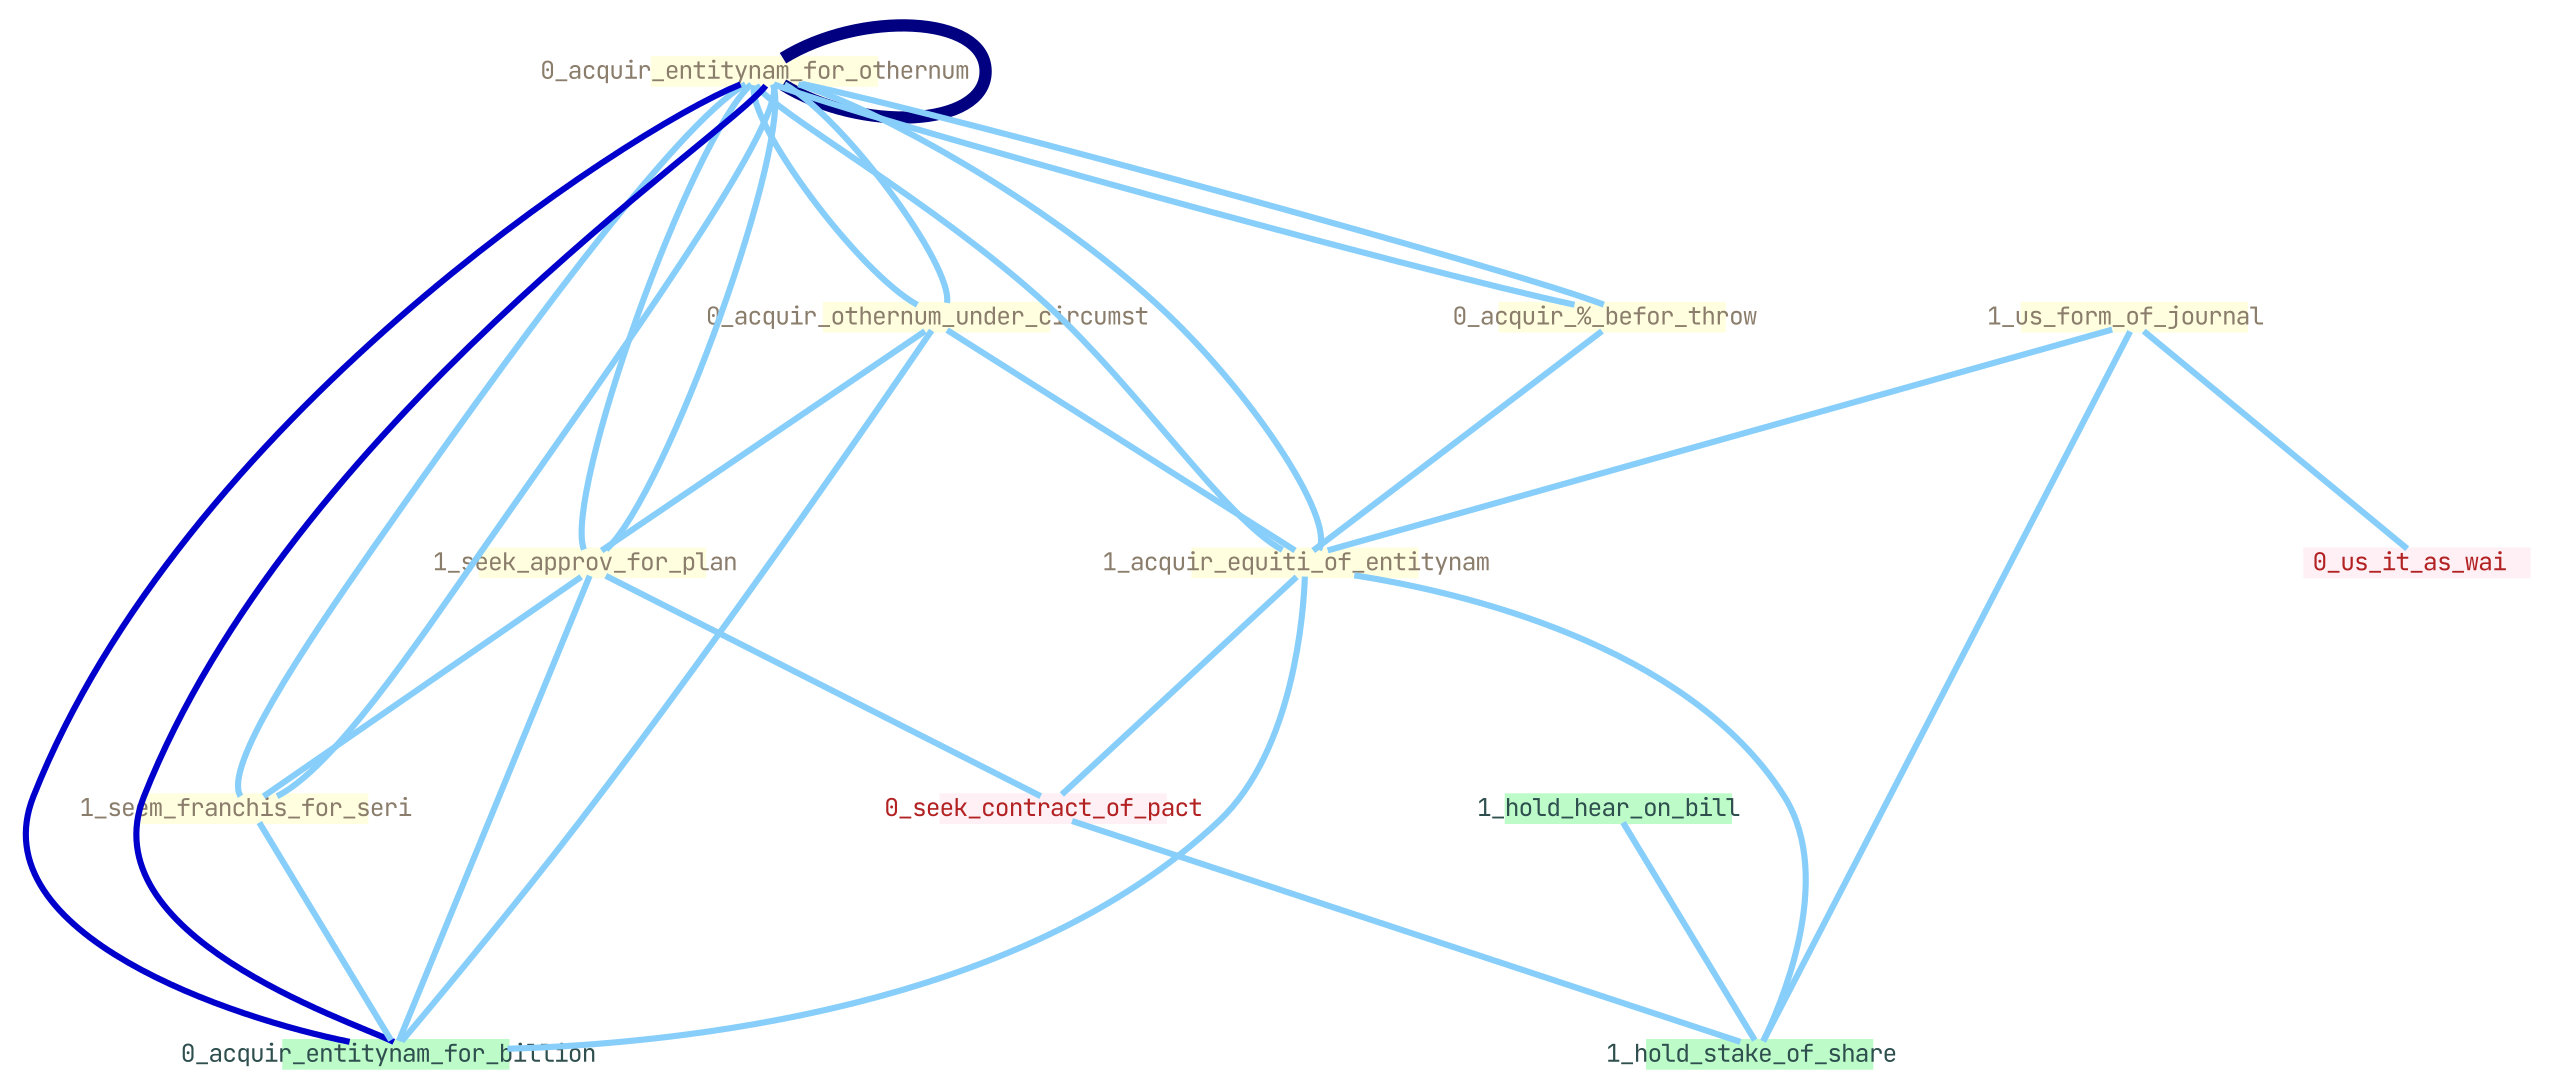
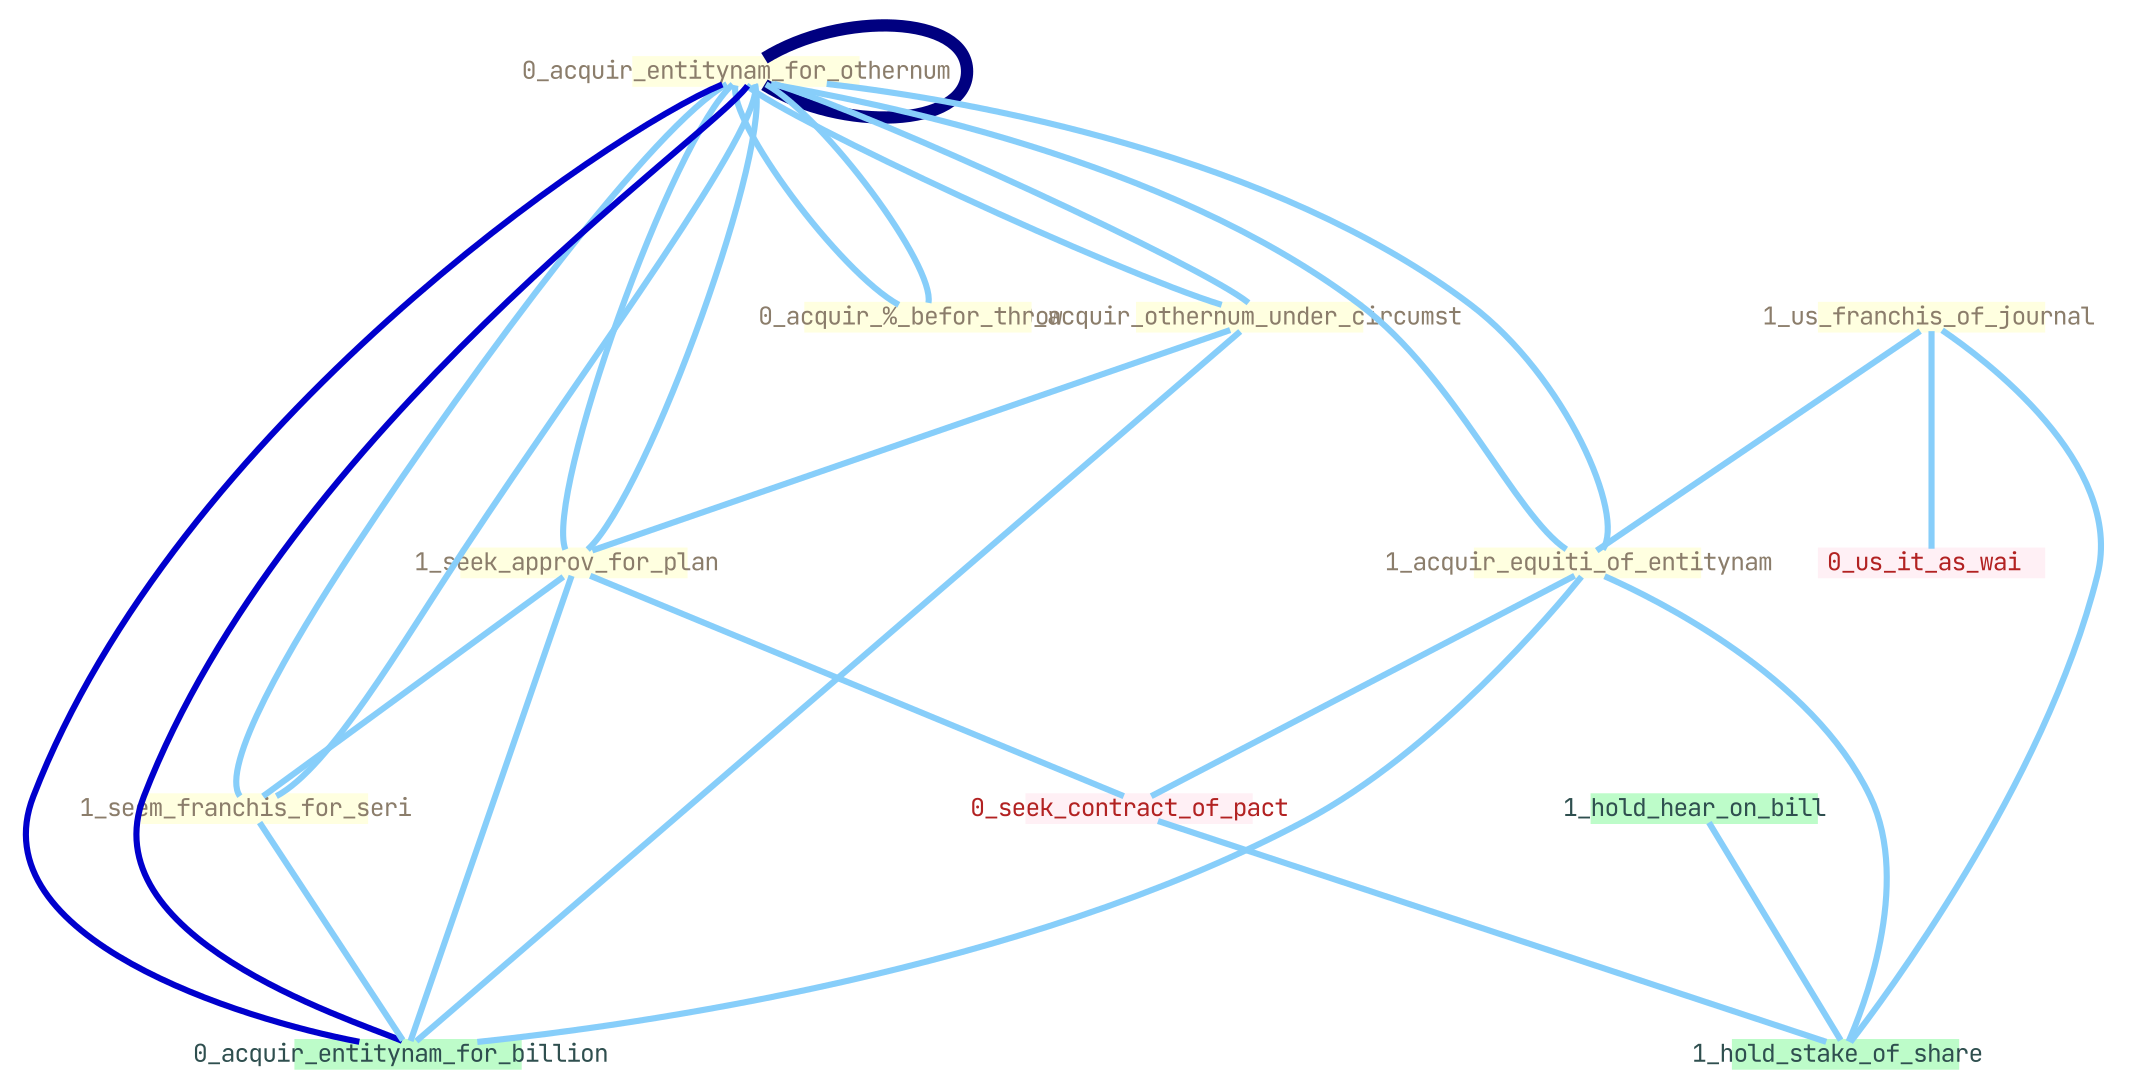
(2134, 317) -> (1932, 317)
(1121, 440) -> none
(1458, 441) -> none
